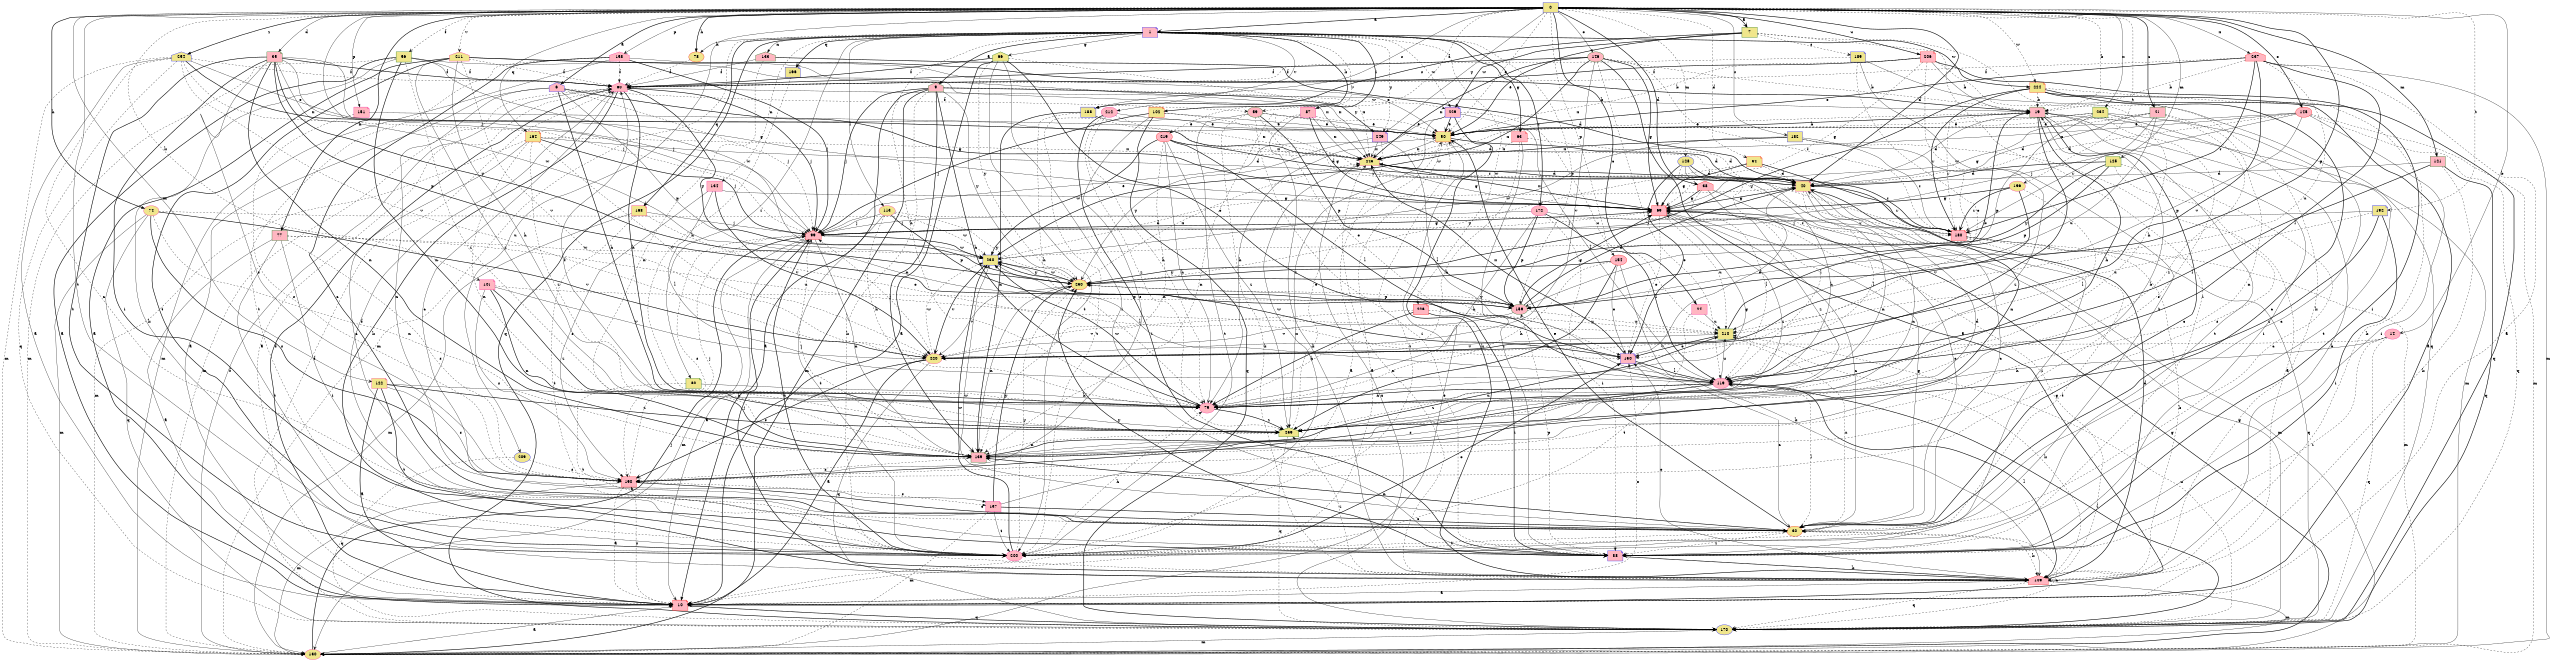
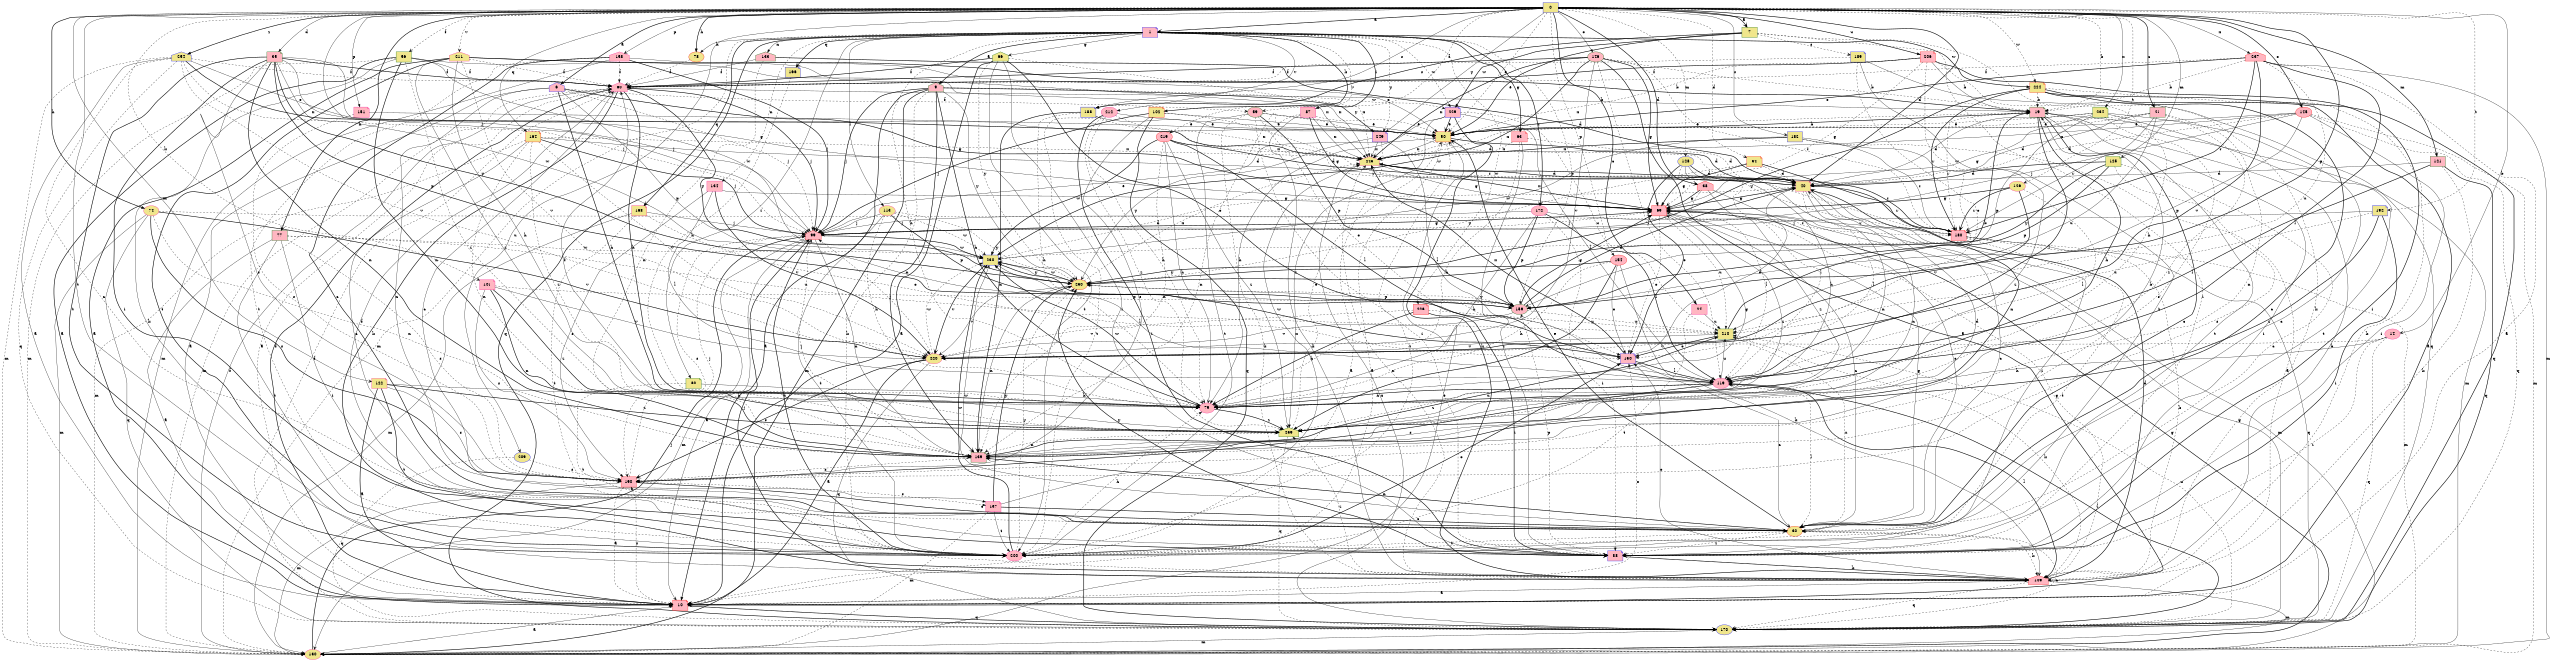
(2017, 186) -> (2017, 186)
